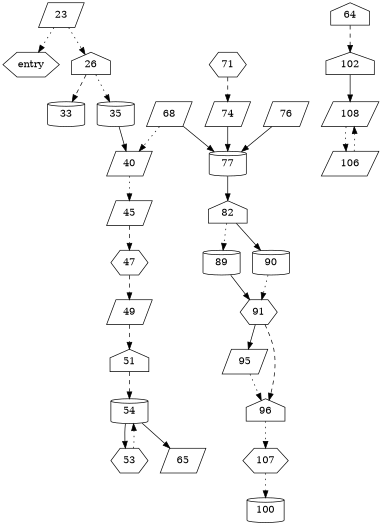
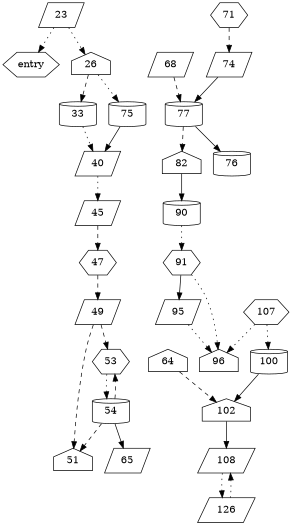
(116, 114) -> (127, 114)
(286, 114) -> (232, 164)
(152, 136) -> (87, 136)
(196, 137) -> (176, 86)
(259, 137) -> (205, 136)
(350, 164) -> (226, 510)
(228, 185) -> (183, 136)
(222, 263) -> none
none -> (103, 334)
(275, 358) -> (210, 307)
(129, 382) -> (93, 435)
none -> (249, 385)
(266, 431) -> (243, 336)
(125, 432) -> (115, 390)
